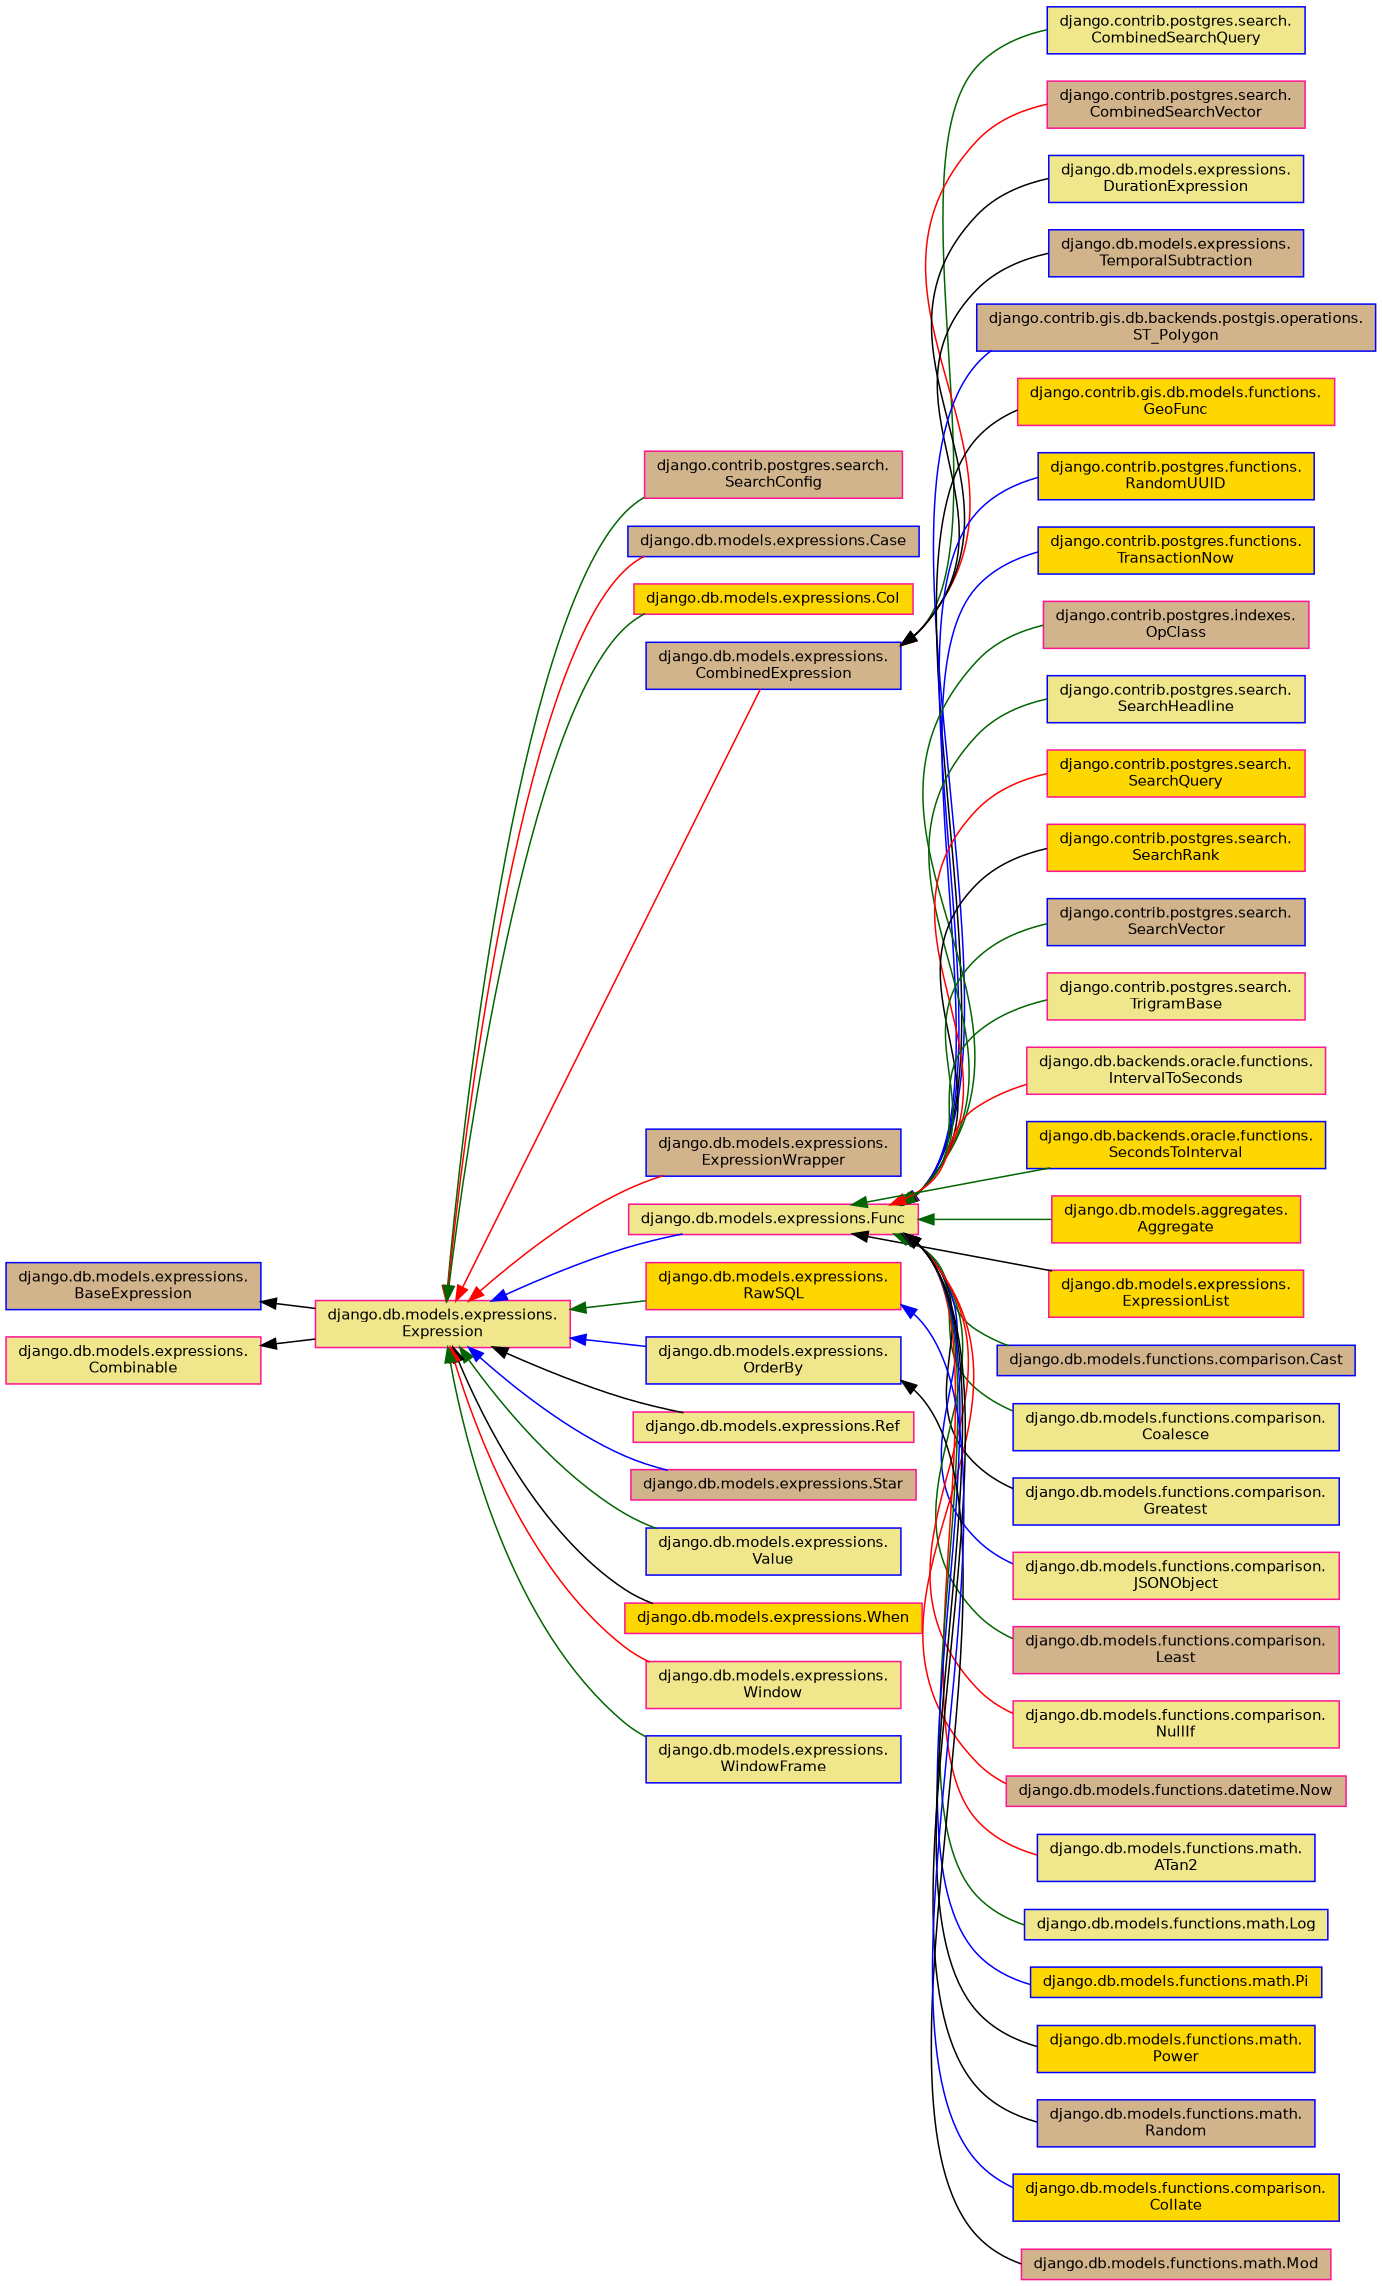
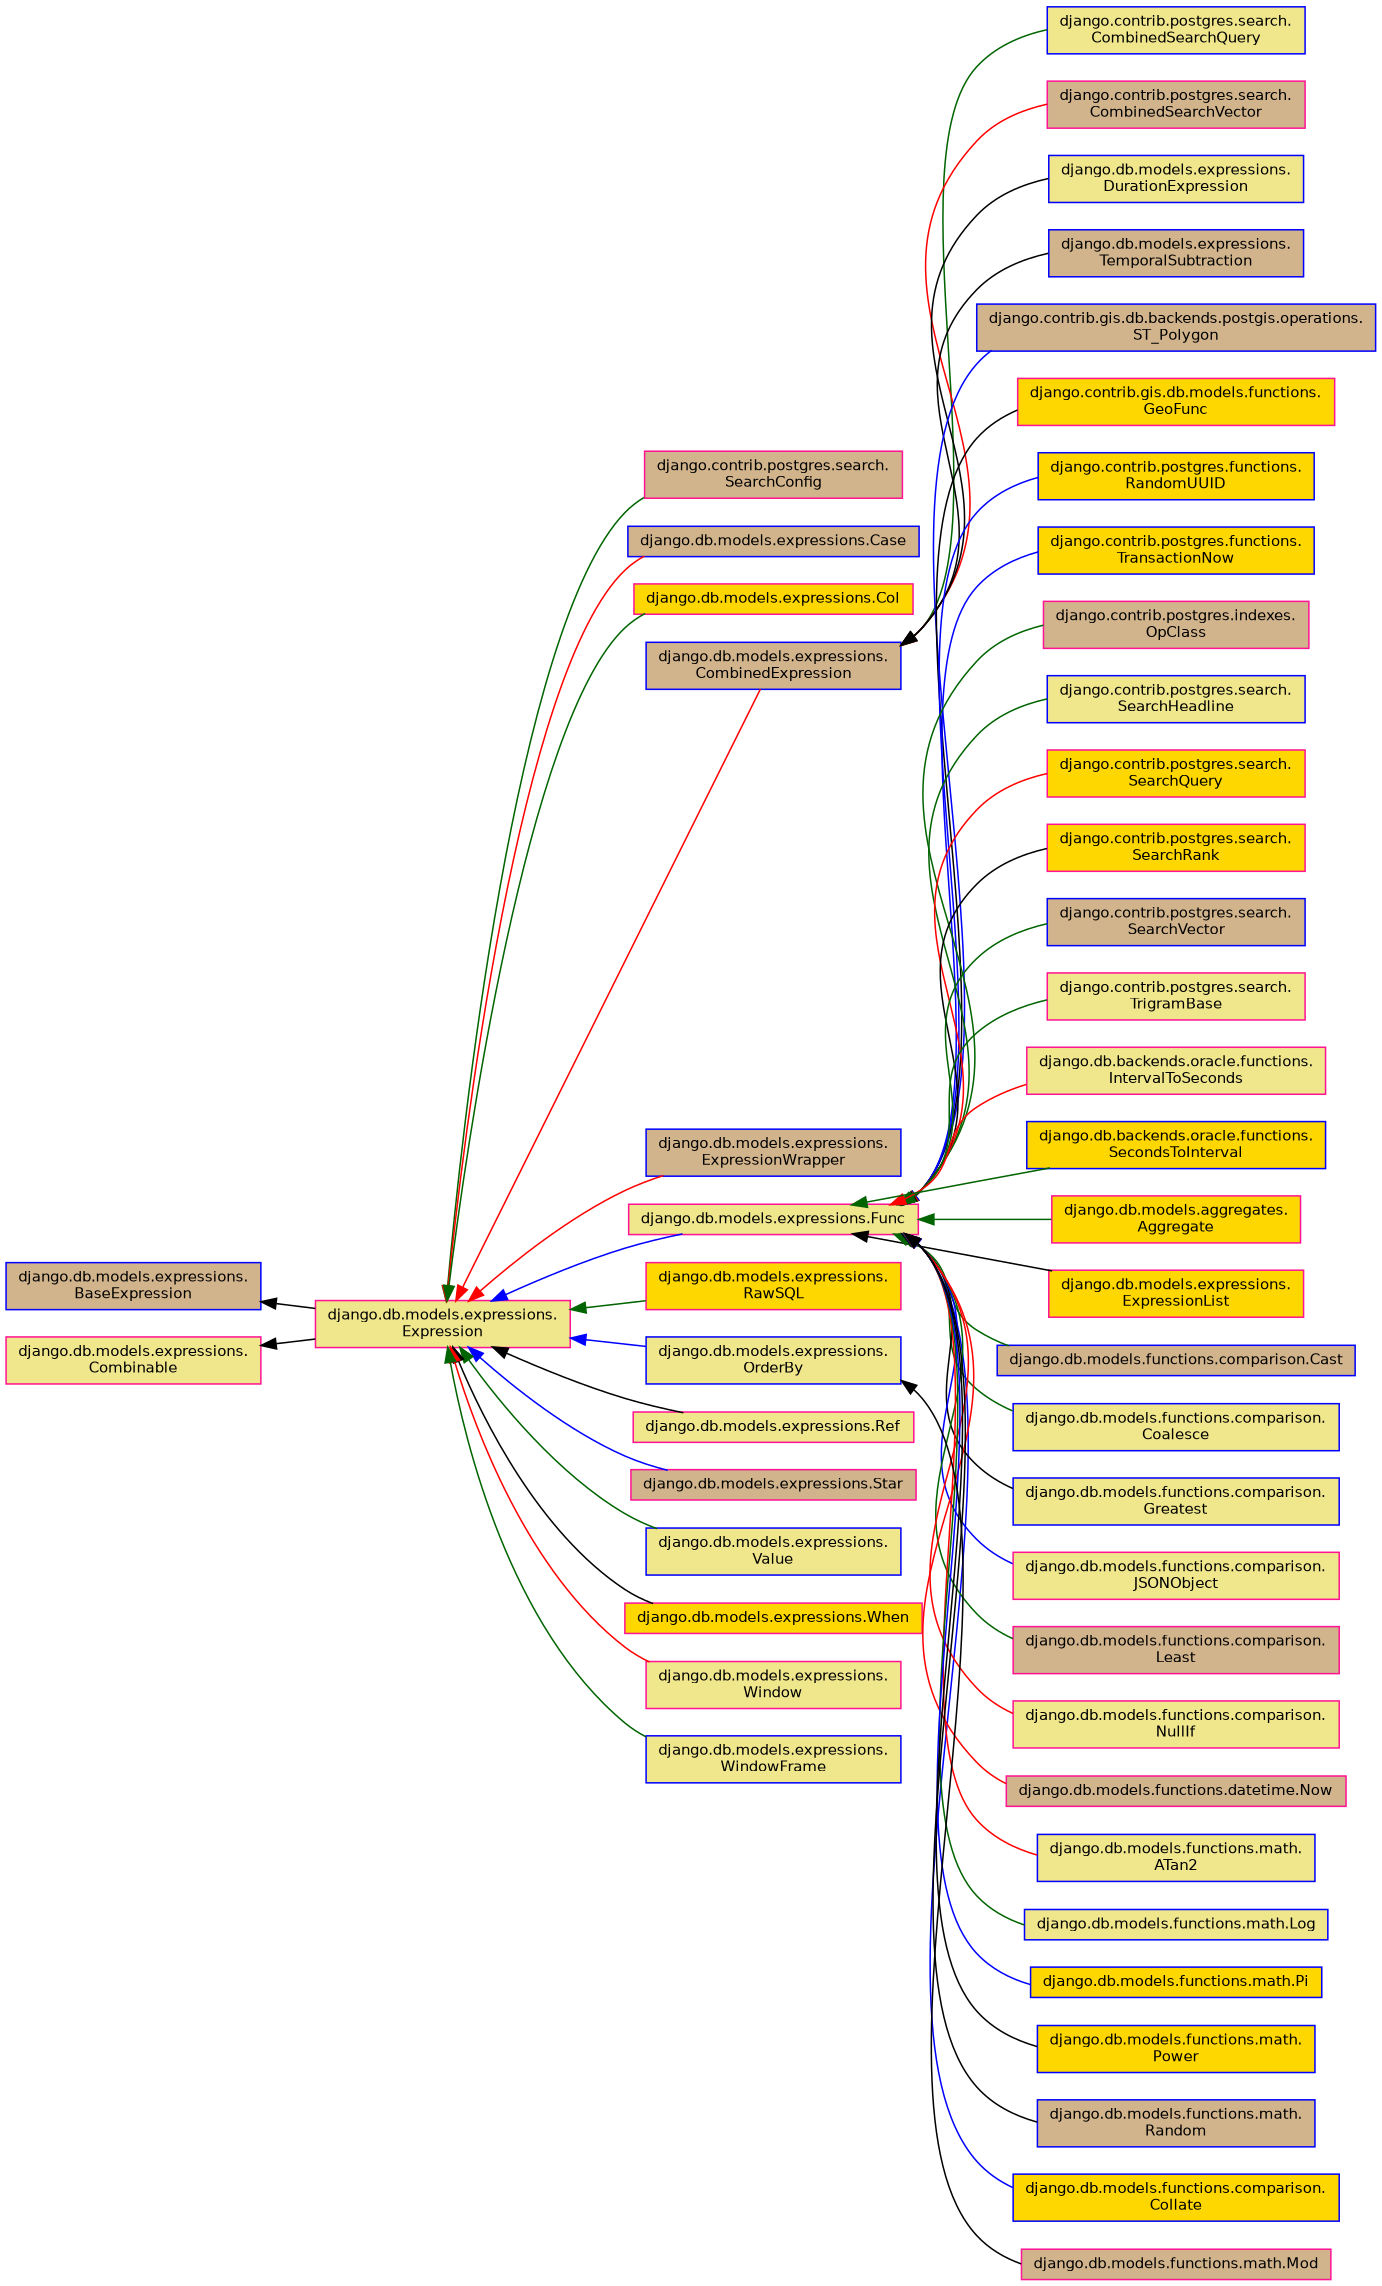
(946, 1759) -> (947, 1724)
